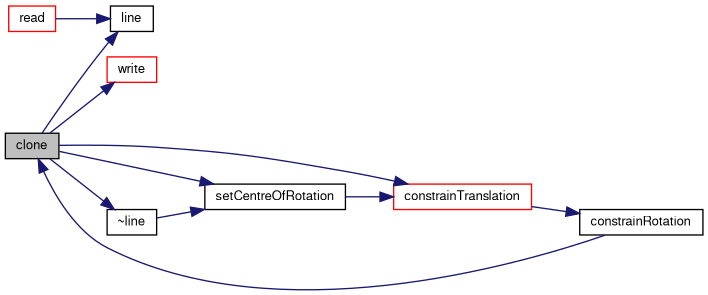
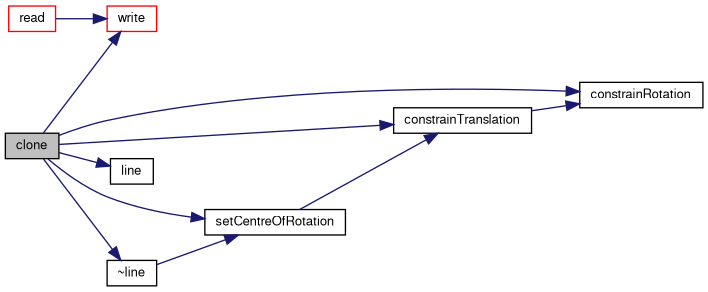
(76, 19) -> (75, 19)
(463, 197) -> (463, 121)
(306, 289) -> (311, 94)
